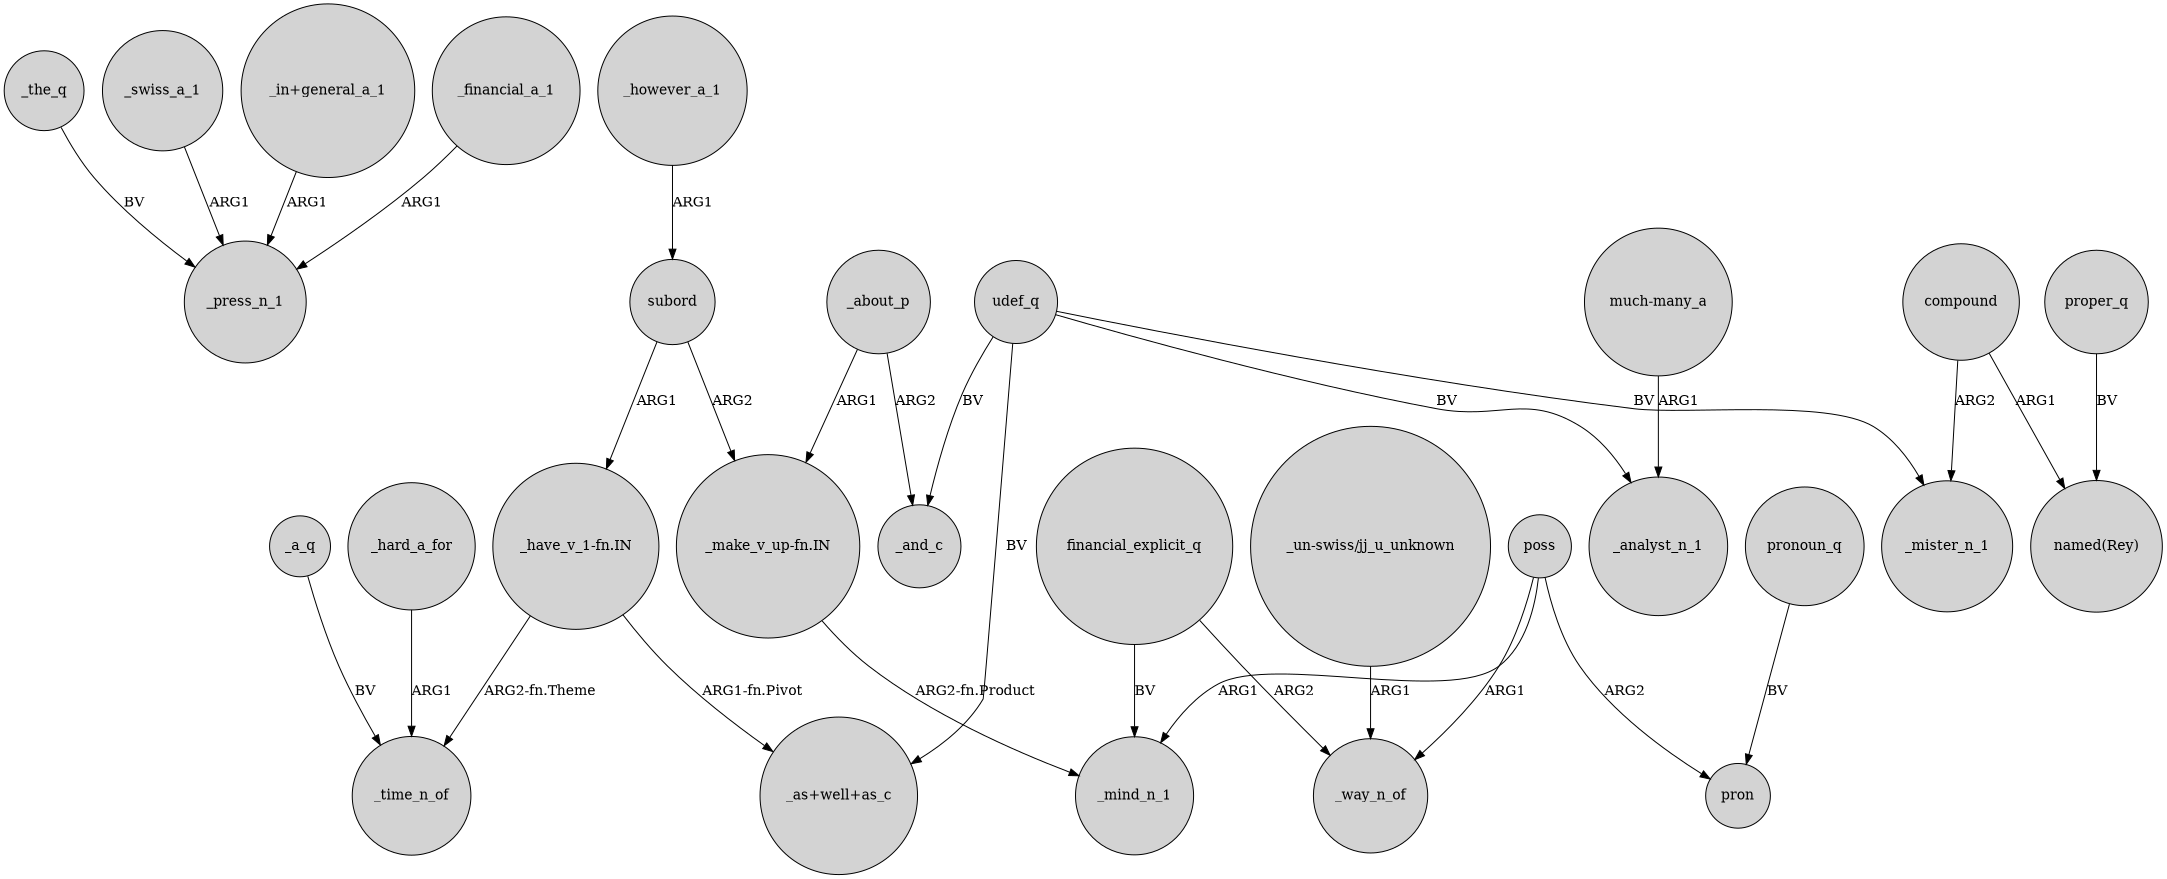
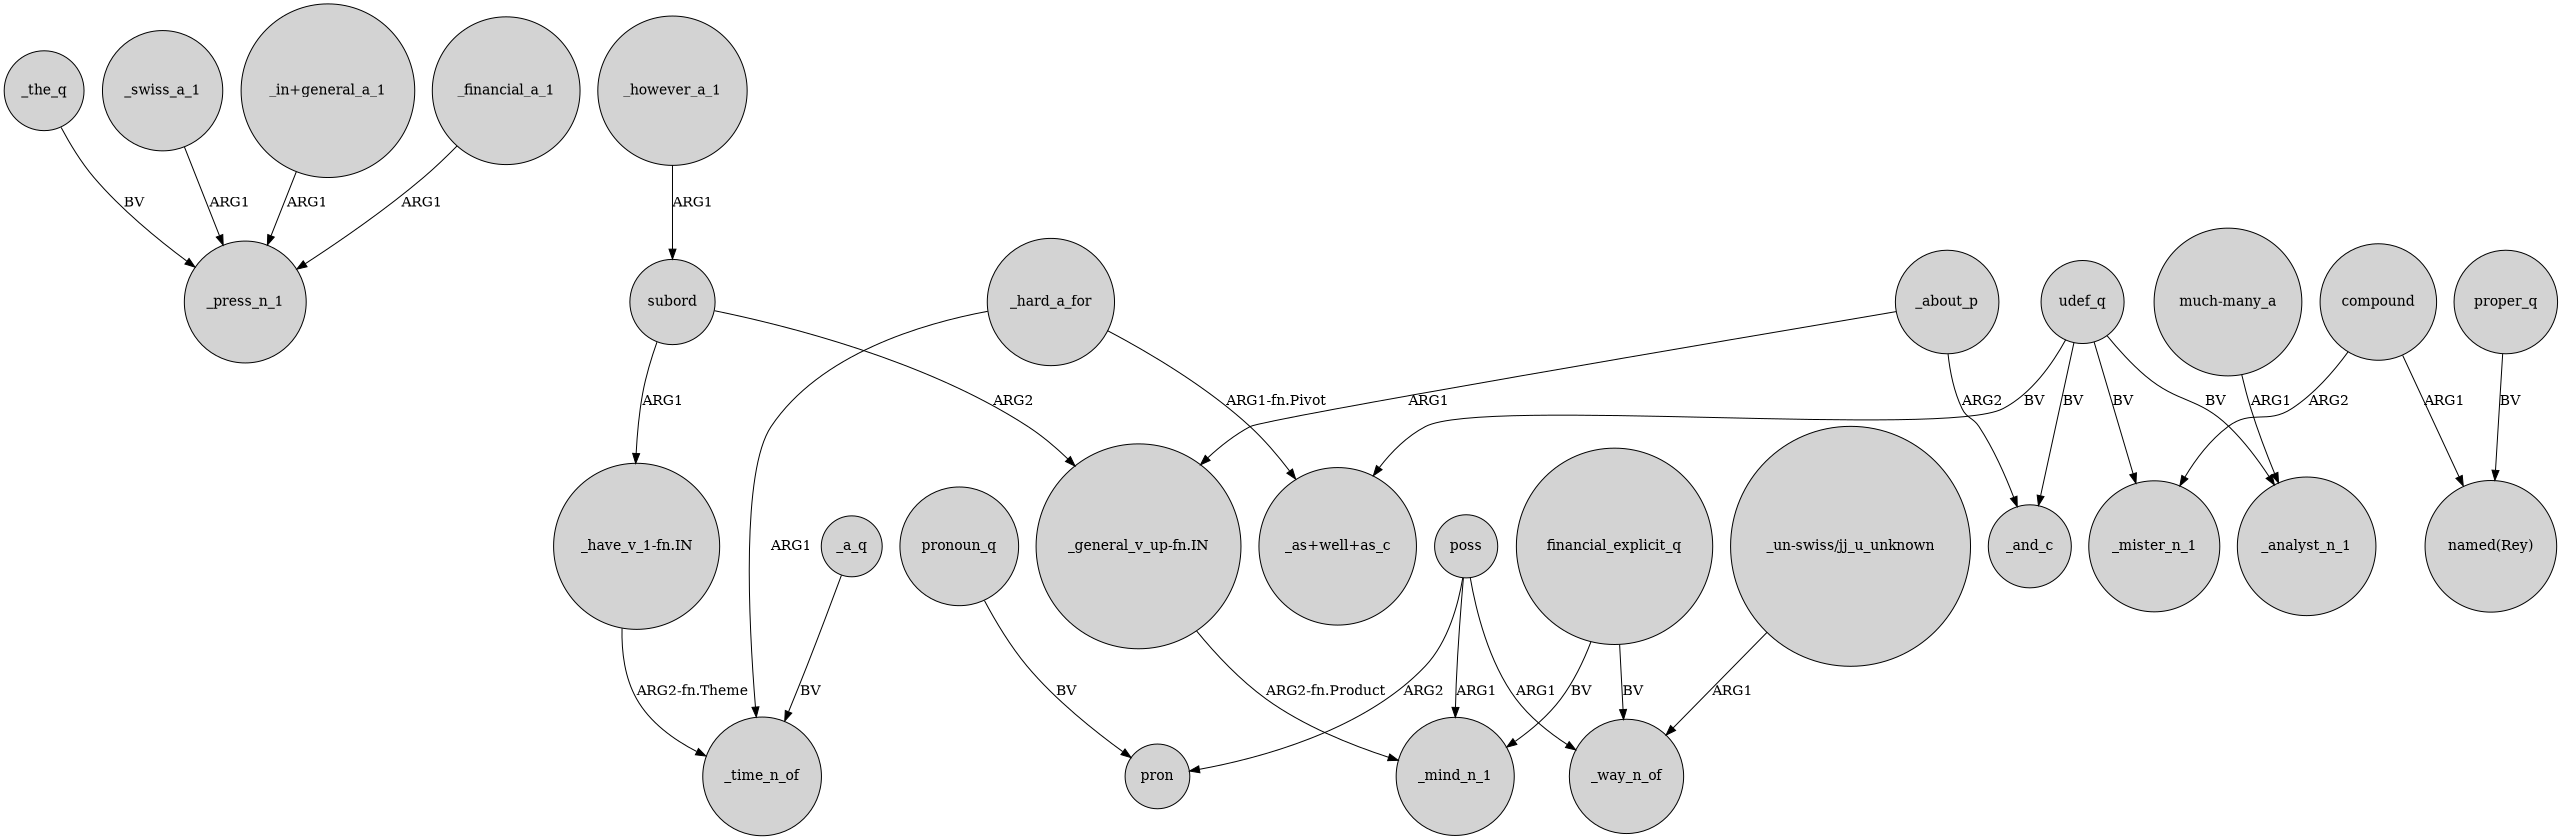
(768, 546) -> (1139, 546)
(689, 686) -> (1206, 391)
(1294, 691) -> (1633, 691)
